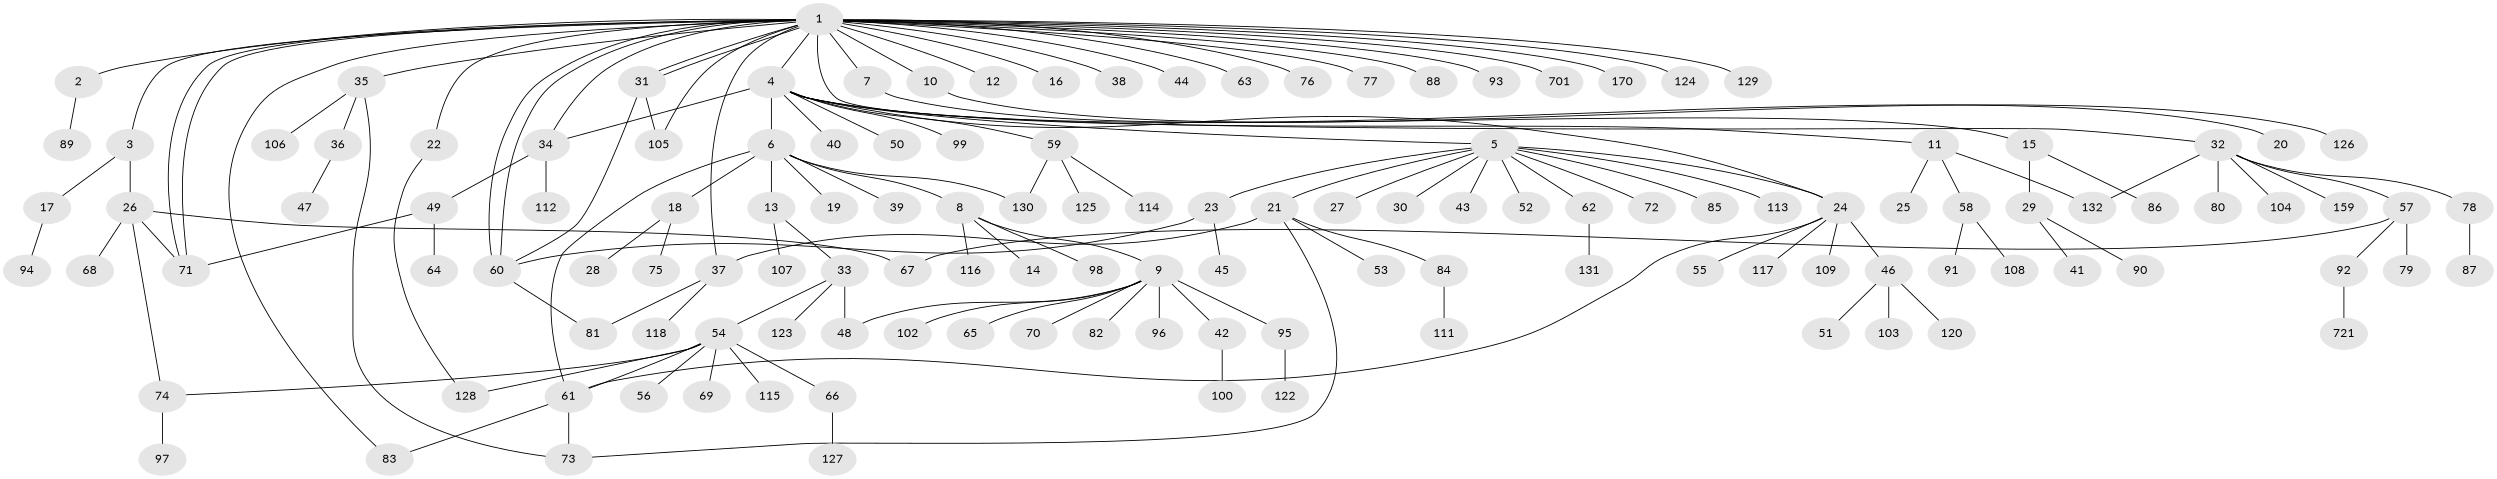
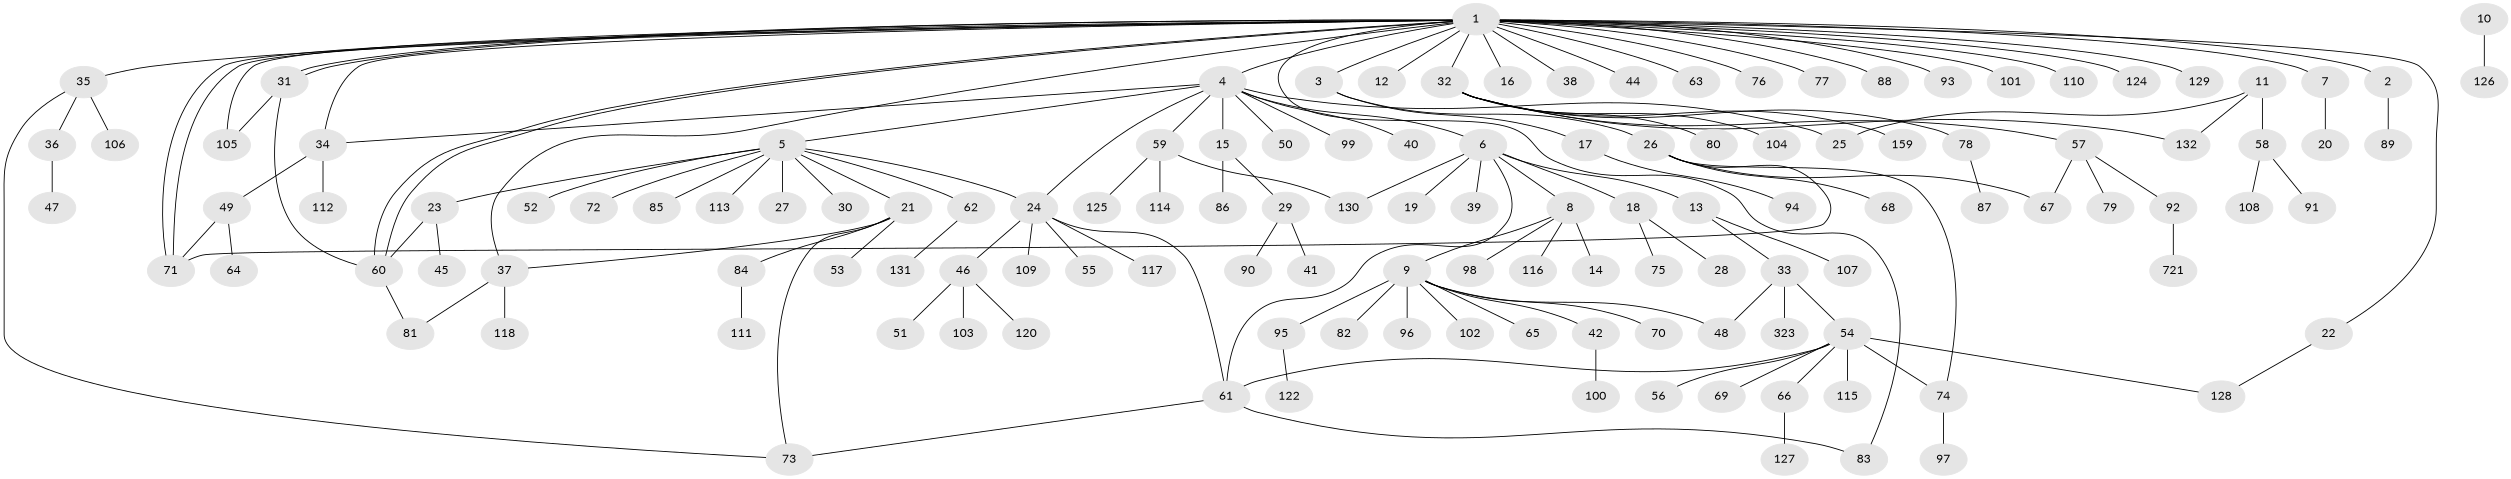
(875, 51) -> none
(1559, 82) -> (2011, 82)
(1622, 82) -> (2074, 82)
(1350, 126) -> (1549, 104)
(1463, 208) -> none
(782, 334) -> (1785, 334)
